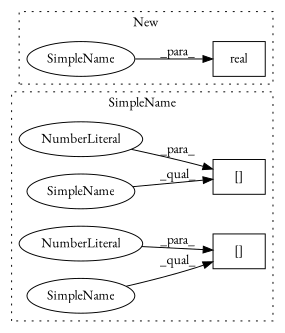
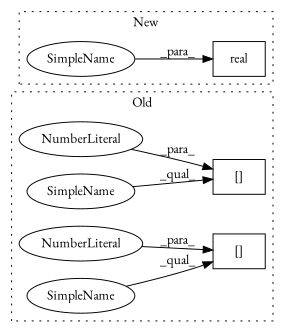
(142, 103) -> (142, 103)
